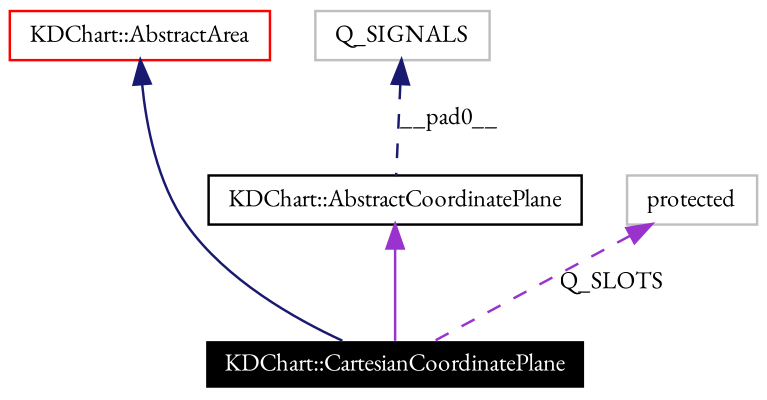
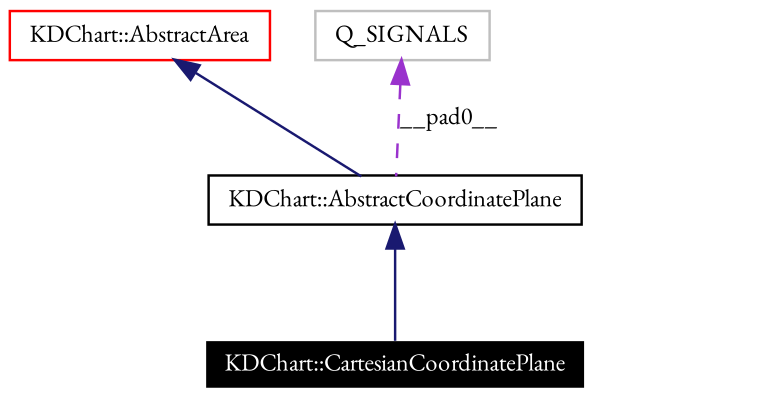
(398, 130) -> (398, 130)
(692, 200) -> none
(201, 243) -> (279, 125)
(395, 295) -> (395, 295)
